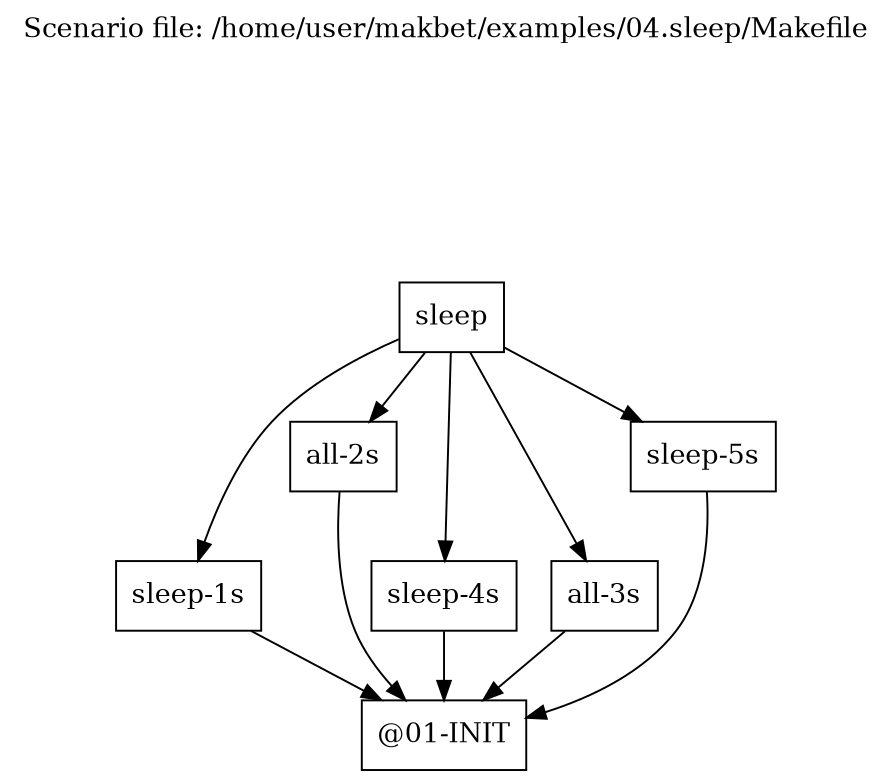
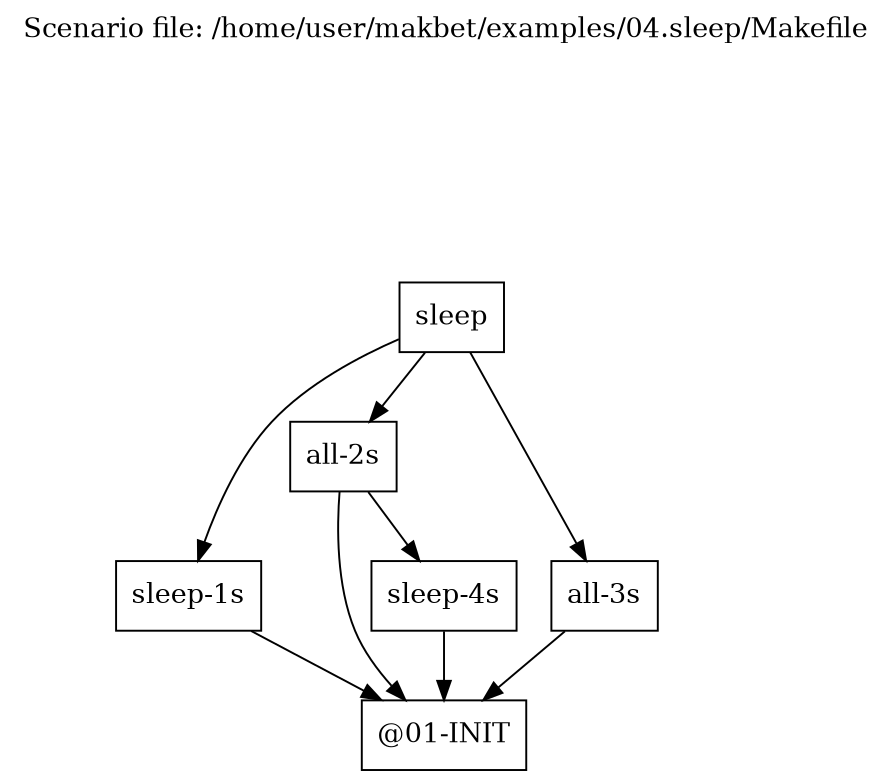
(448, 447) -> (388, 519)
(703, 457) -> none
